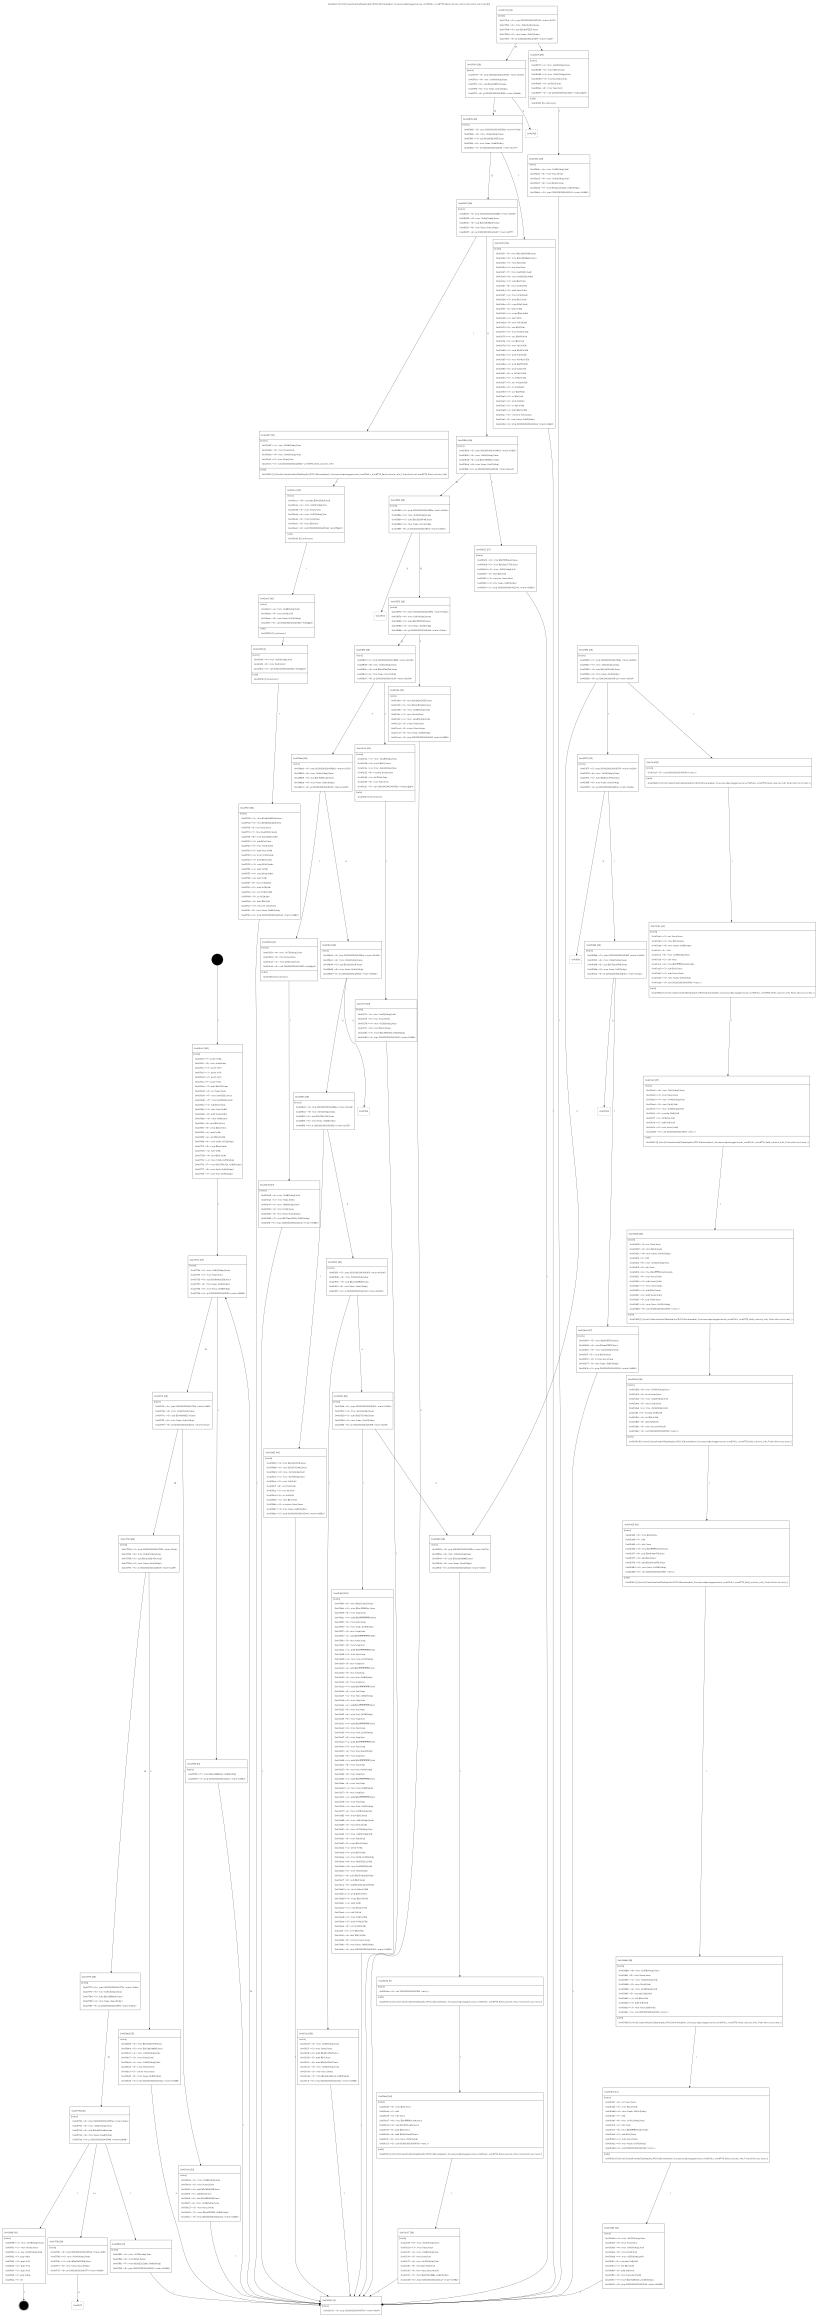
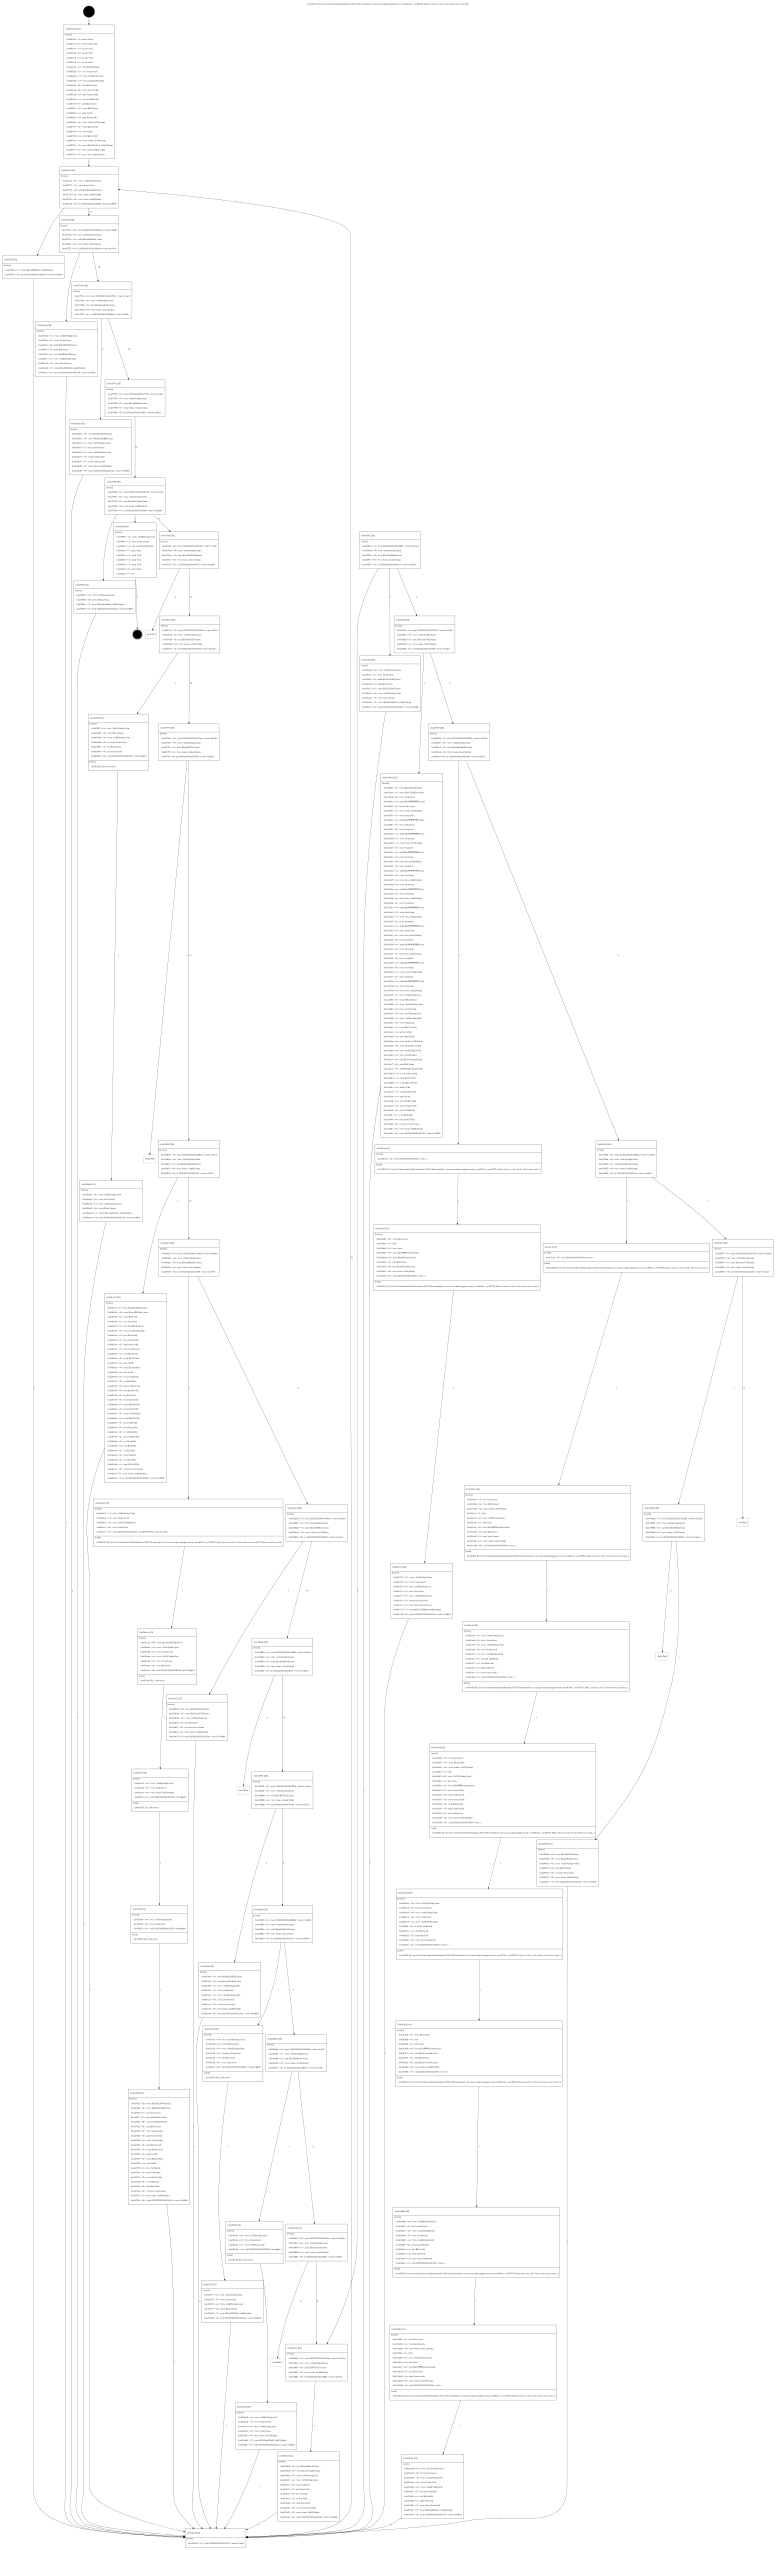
none -> (189, 592)
(570, 1117) -> (542, 950)
(340, 1193) -> (357, 1456)
